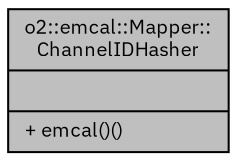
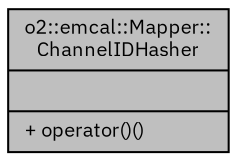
(75, 131) -> (85, 131)
